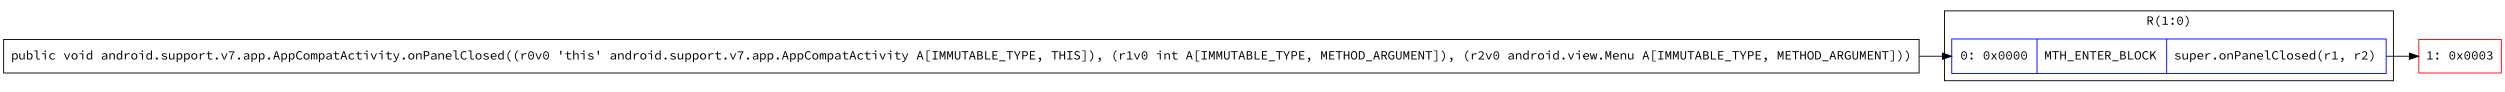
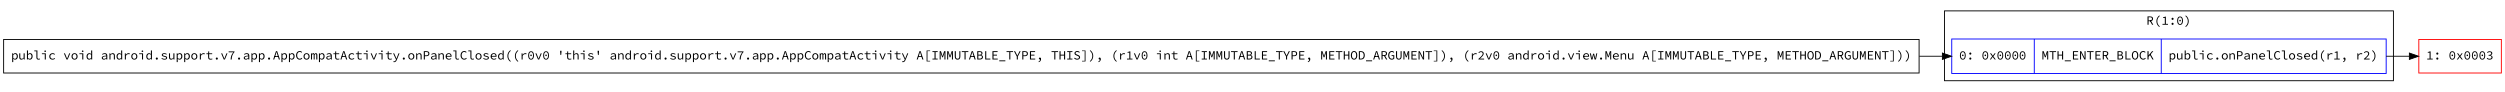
(2275, 56) -> (2274, 56)
